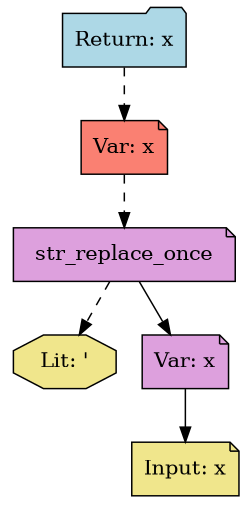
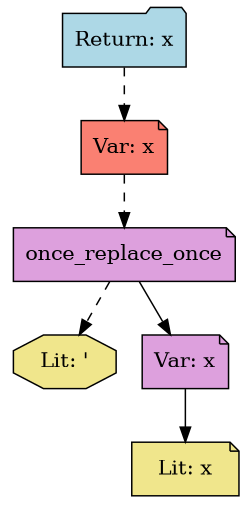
(124, 255) -> (124, 255)
(185, 469) -> (185, 469)
